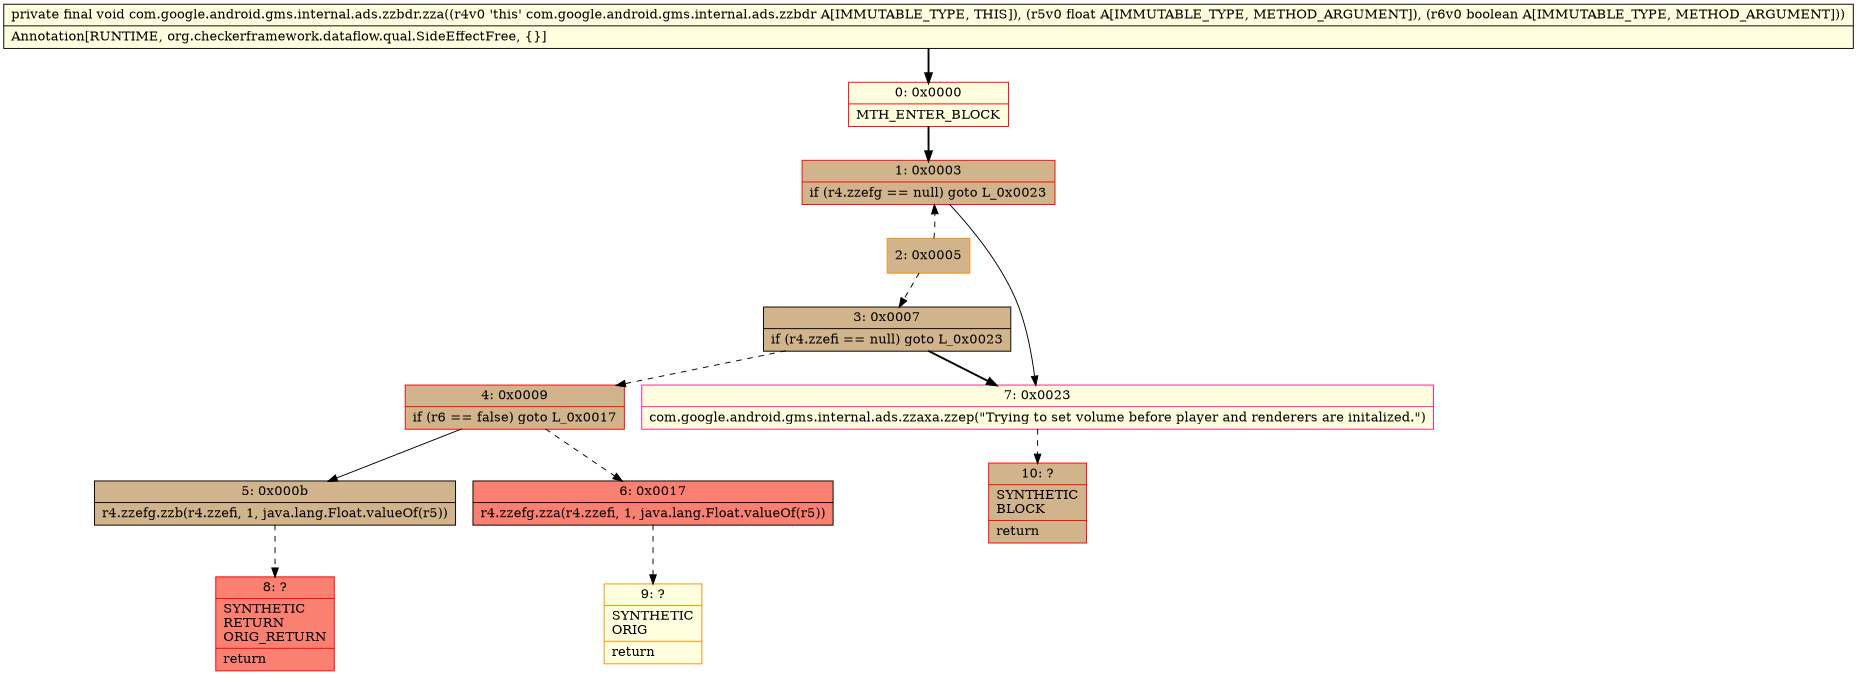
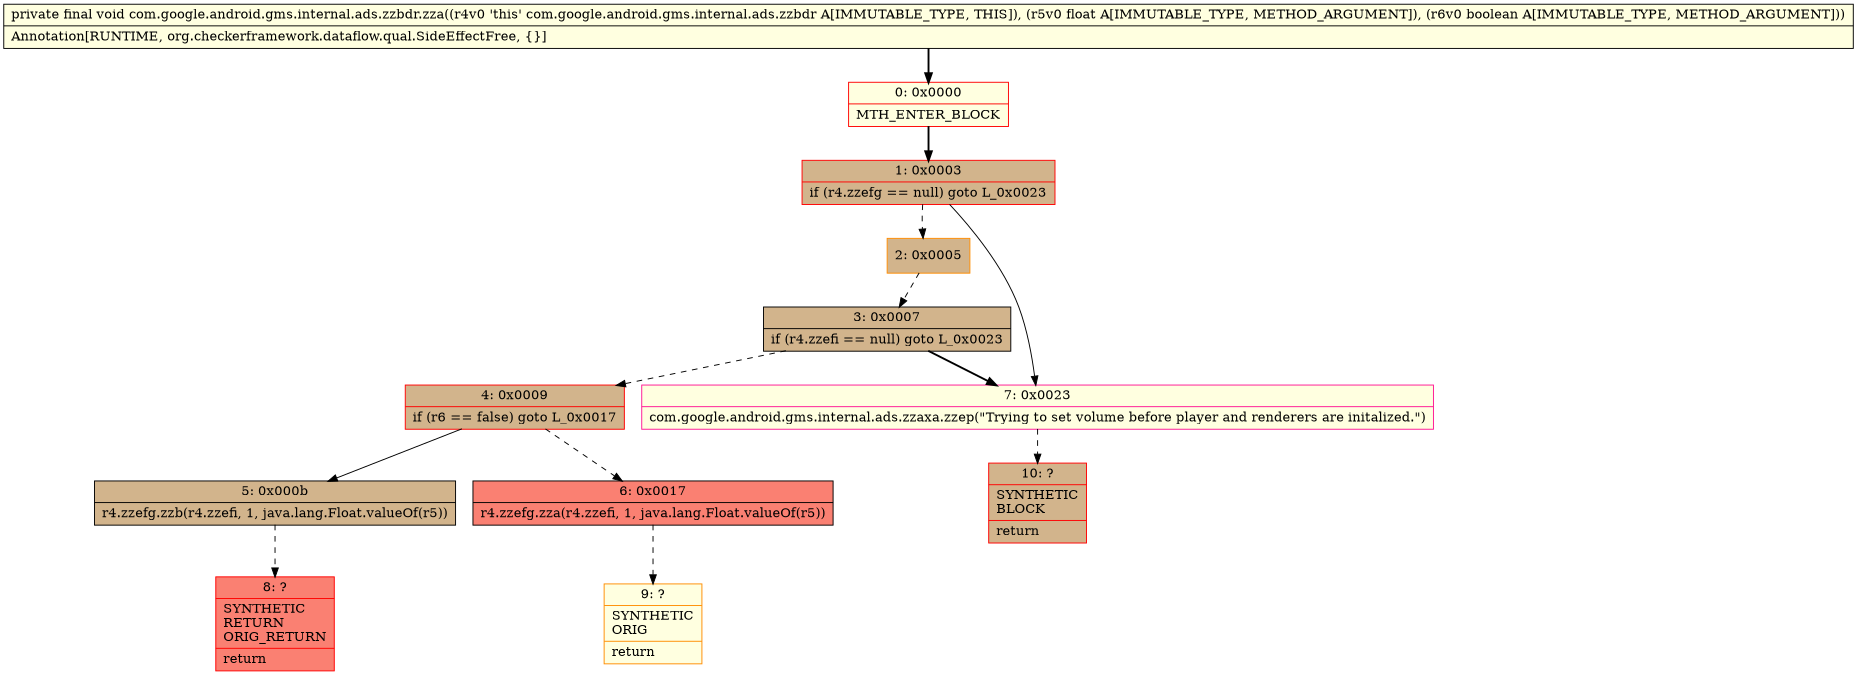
(935, 226) -> (922, 217)
